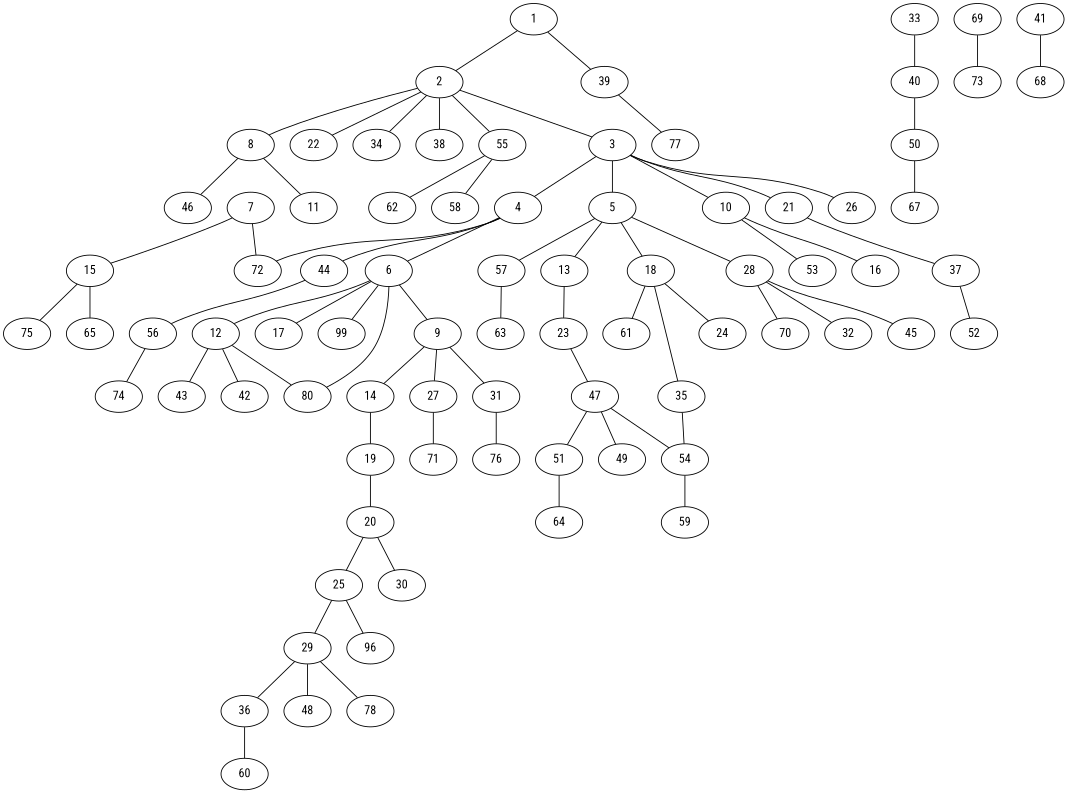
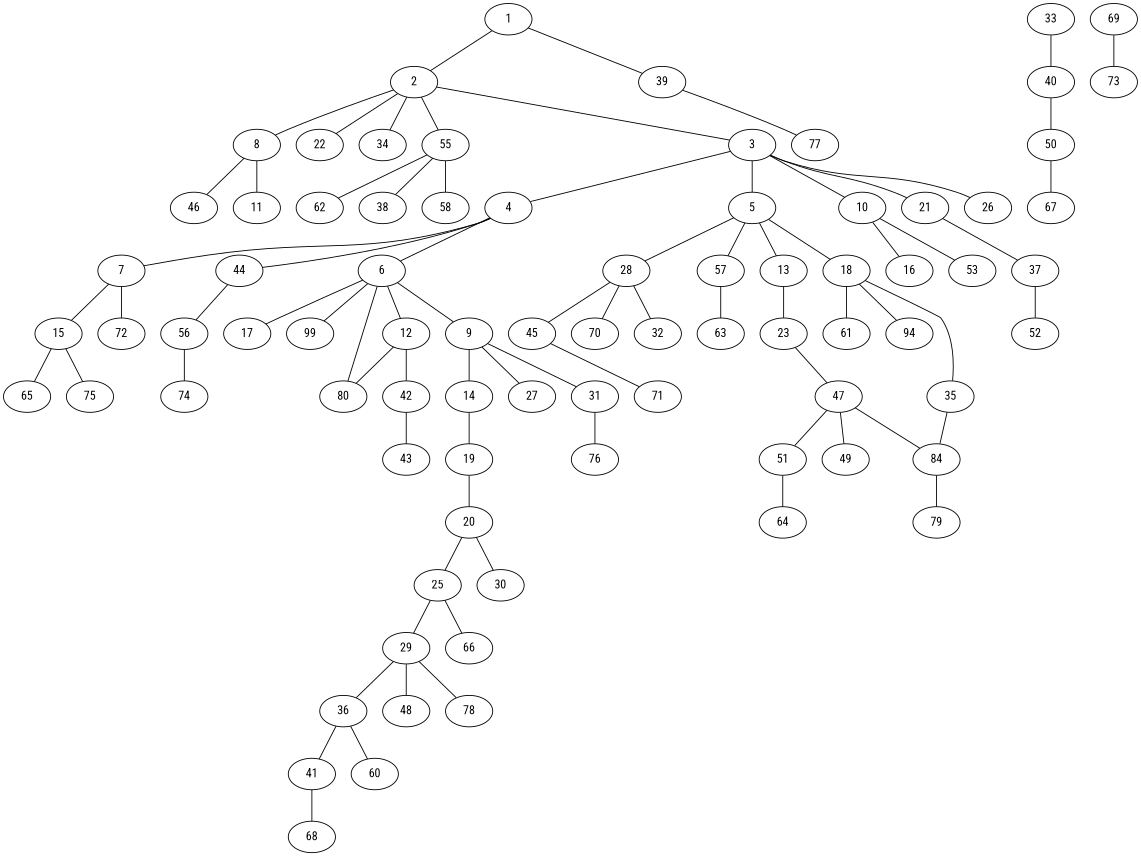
(439, 114) -> (414, 176)
(388, 240) -> (318, 246)
(722, 334) -> (909, 334)
(199, 365) -> (406, 428)
(433, 428) -> (595, 365)
(685, 460) -> (937, 460)
(685, 522) -> (937, 522)
(370, 648) -> (469, 648)
none -> (328, 743)
